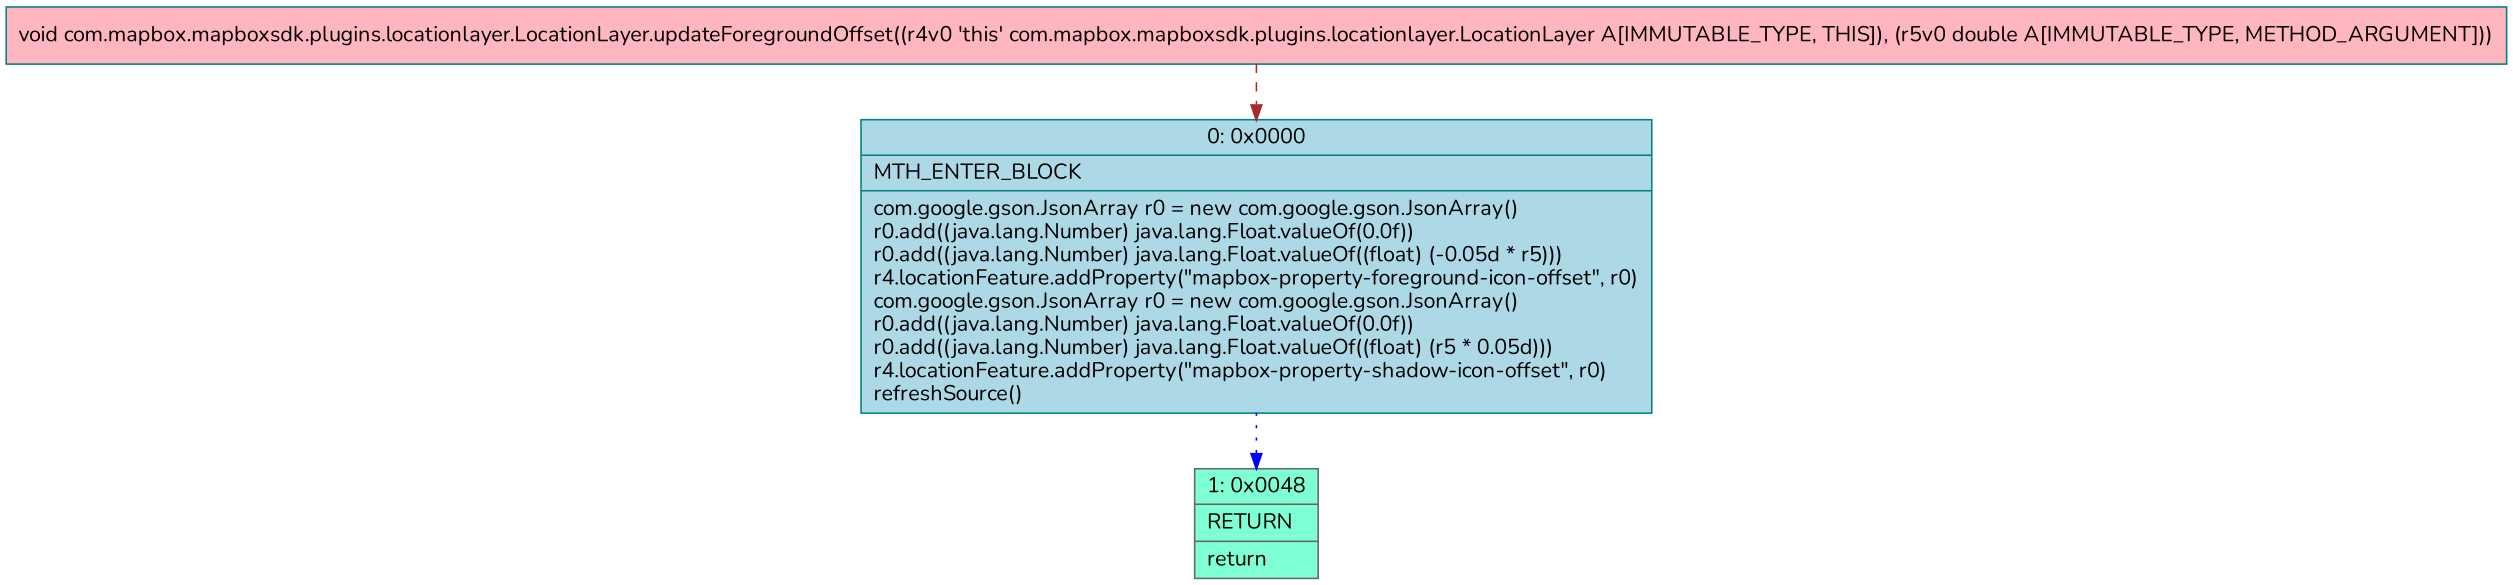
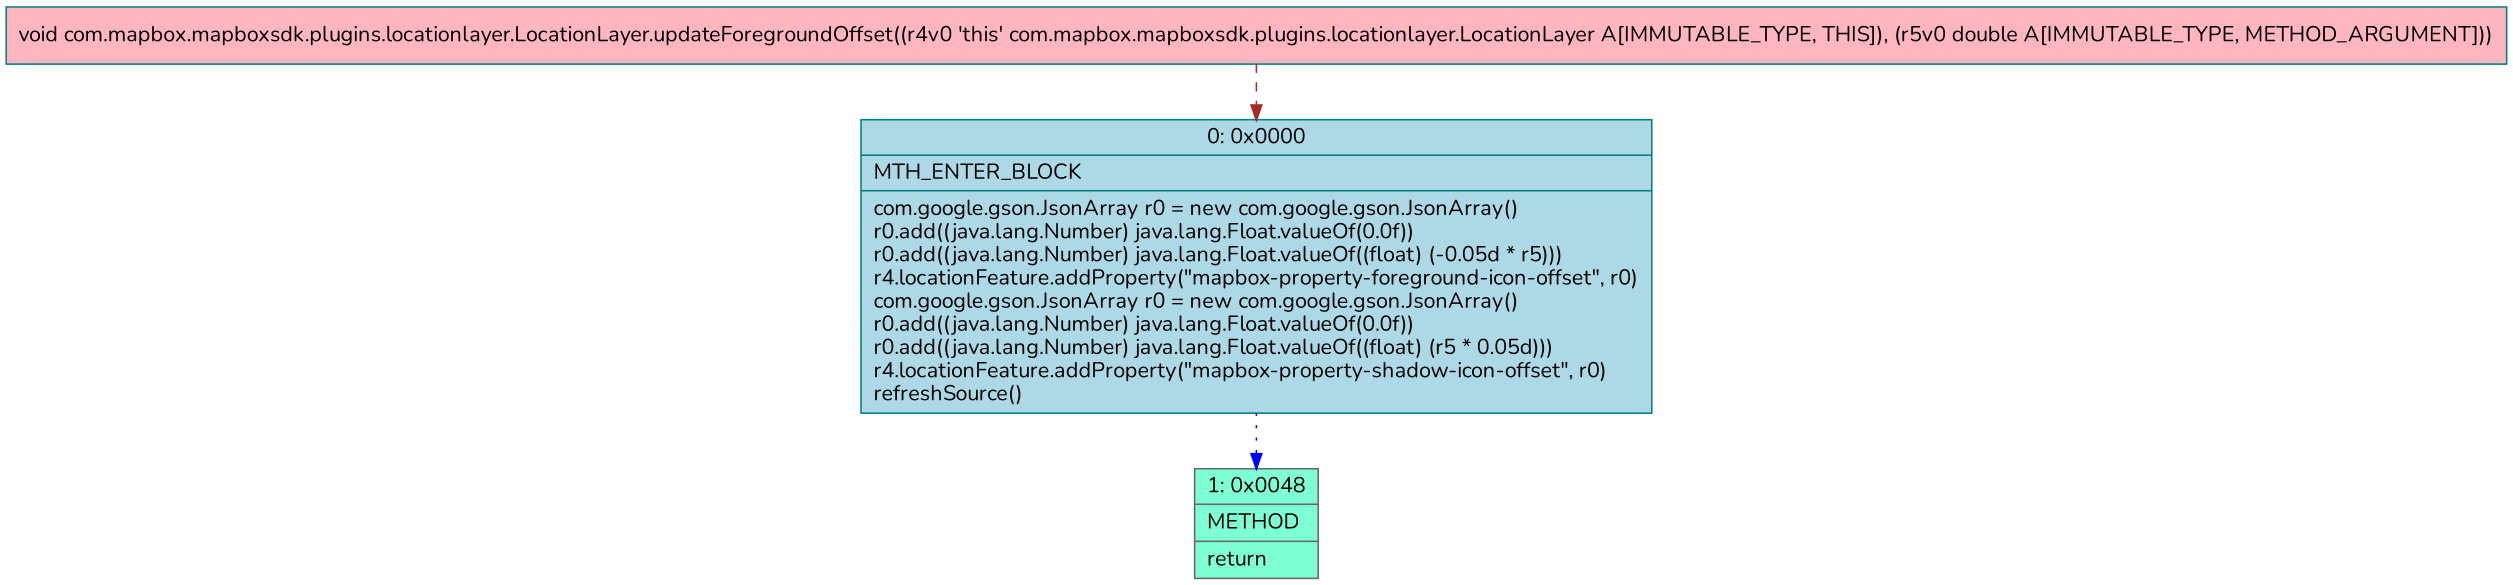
(1250, 522) -> (1254, 522)
